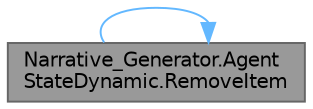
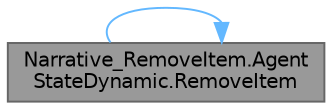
(156, 72) -> (166, 72)
